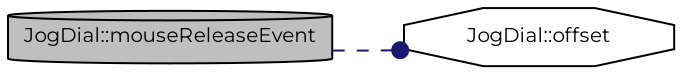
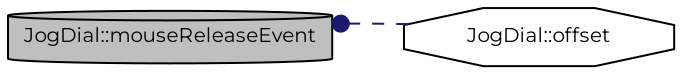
(362, 51) -> (378, 24)
